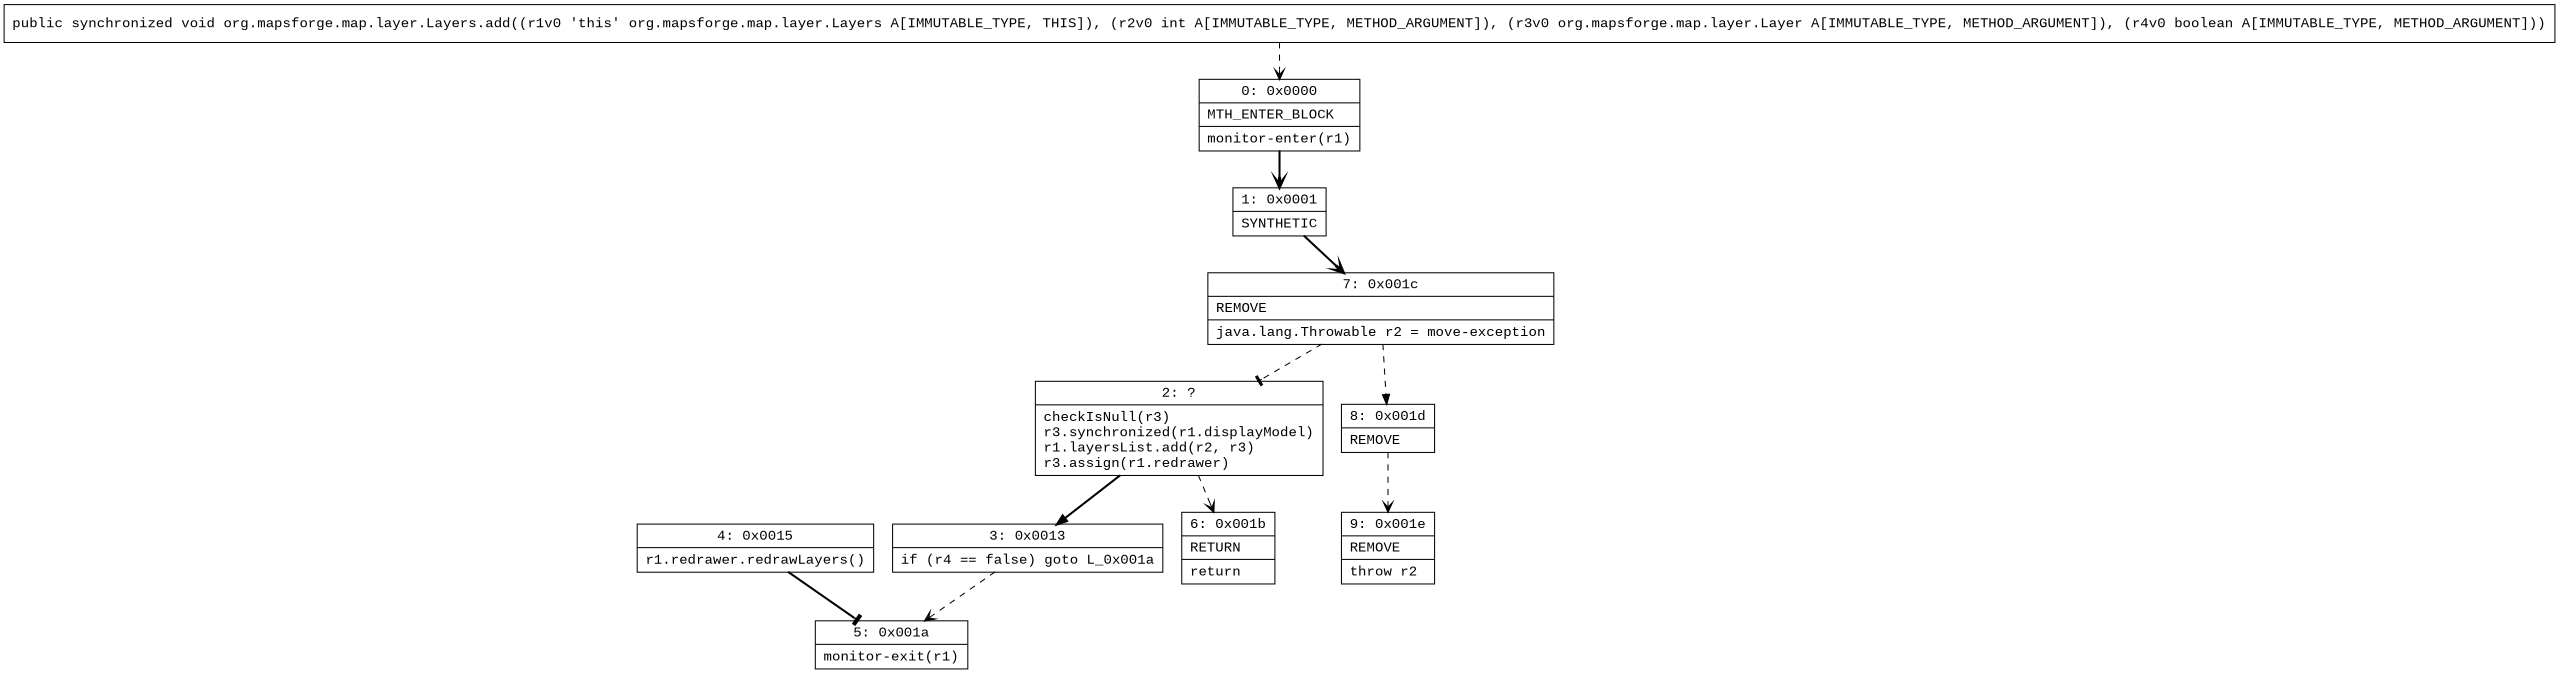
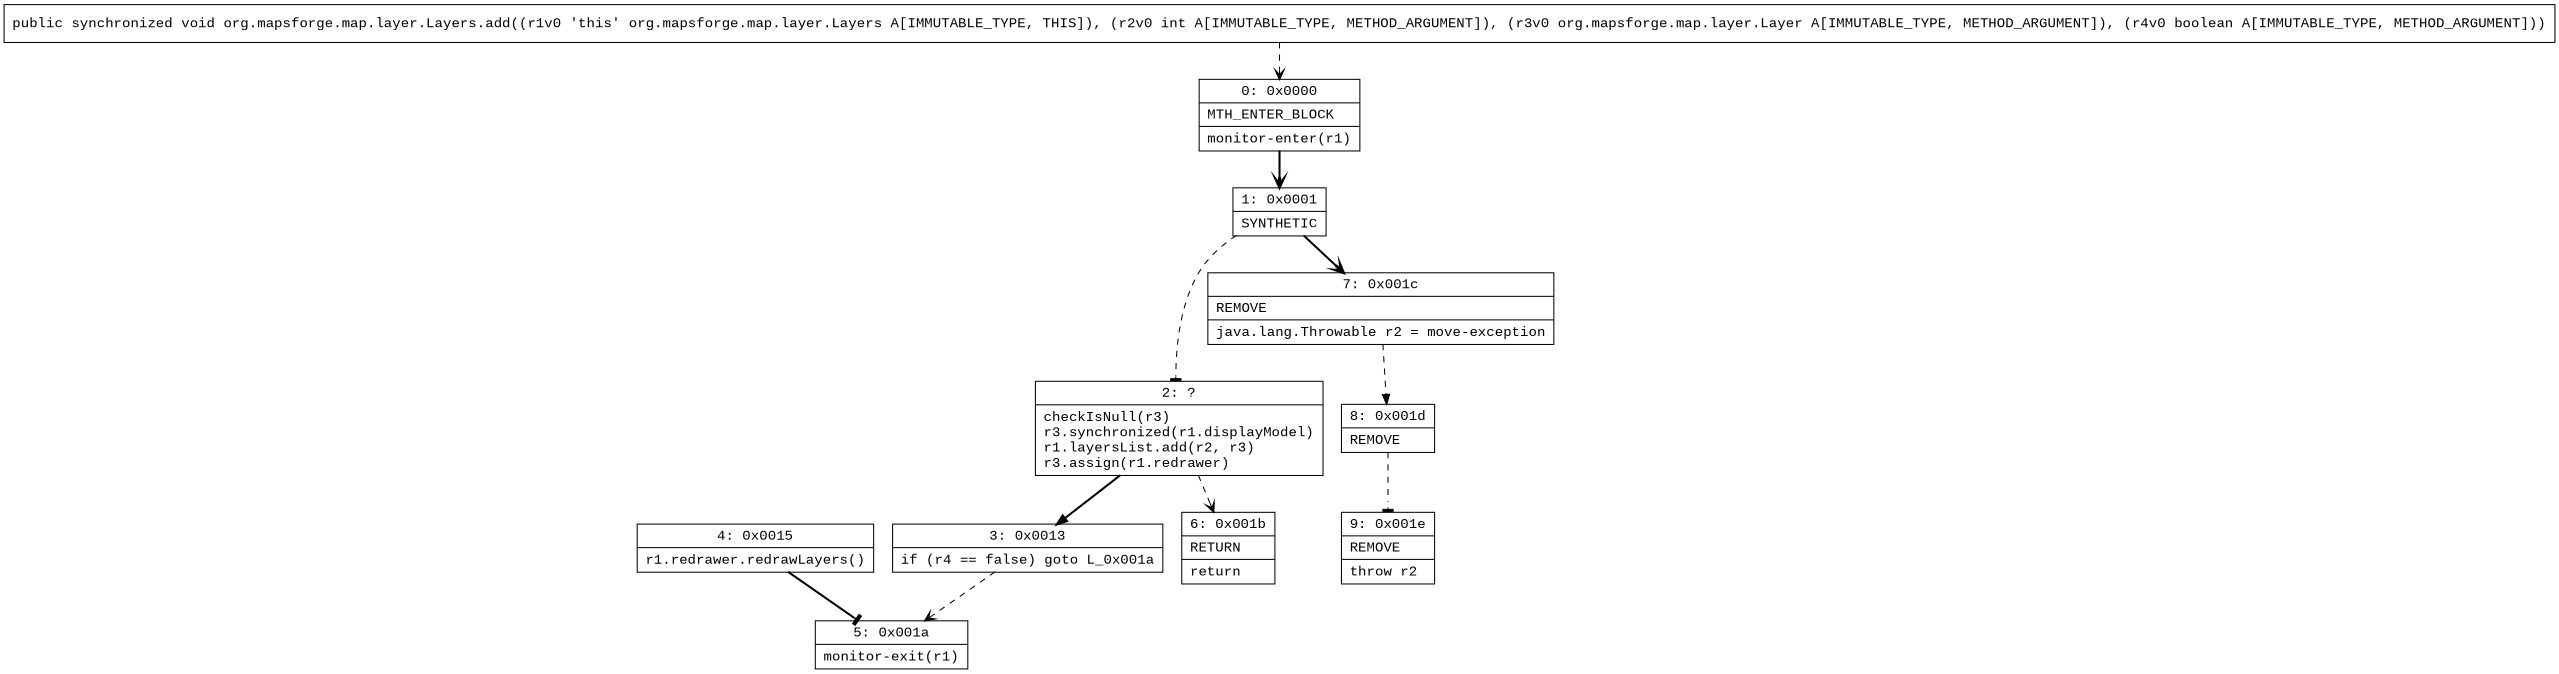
(1292, 362) -> (1188, 297)
(1388, 477) -> (1388, 477)
